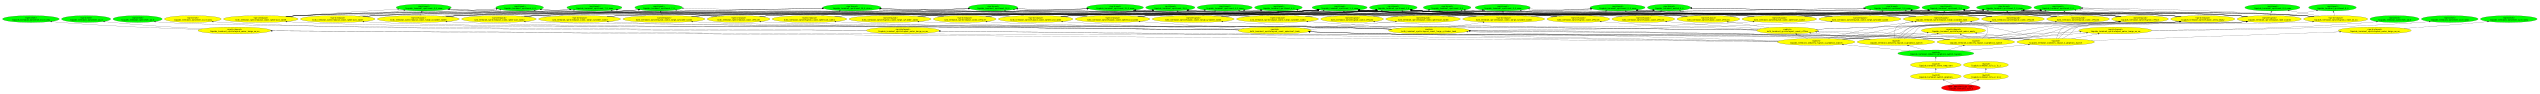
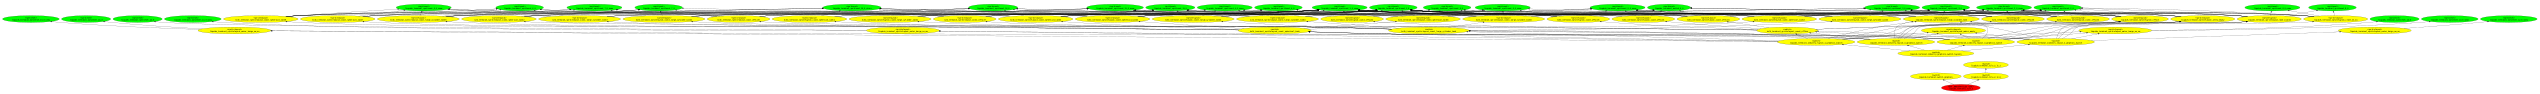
(193, 19) -> (193, 19)
(1936, 53) -> (1936, 53)
(1936, 65) -> none
